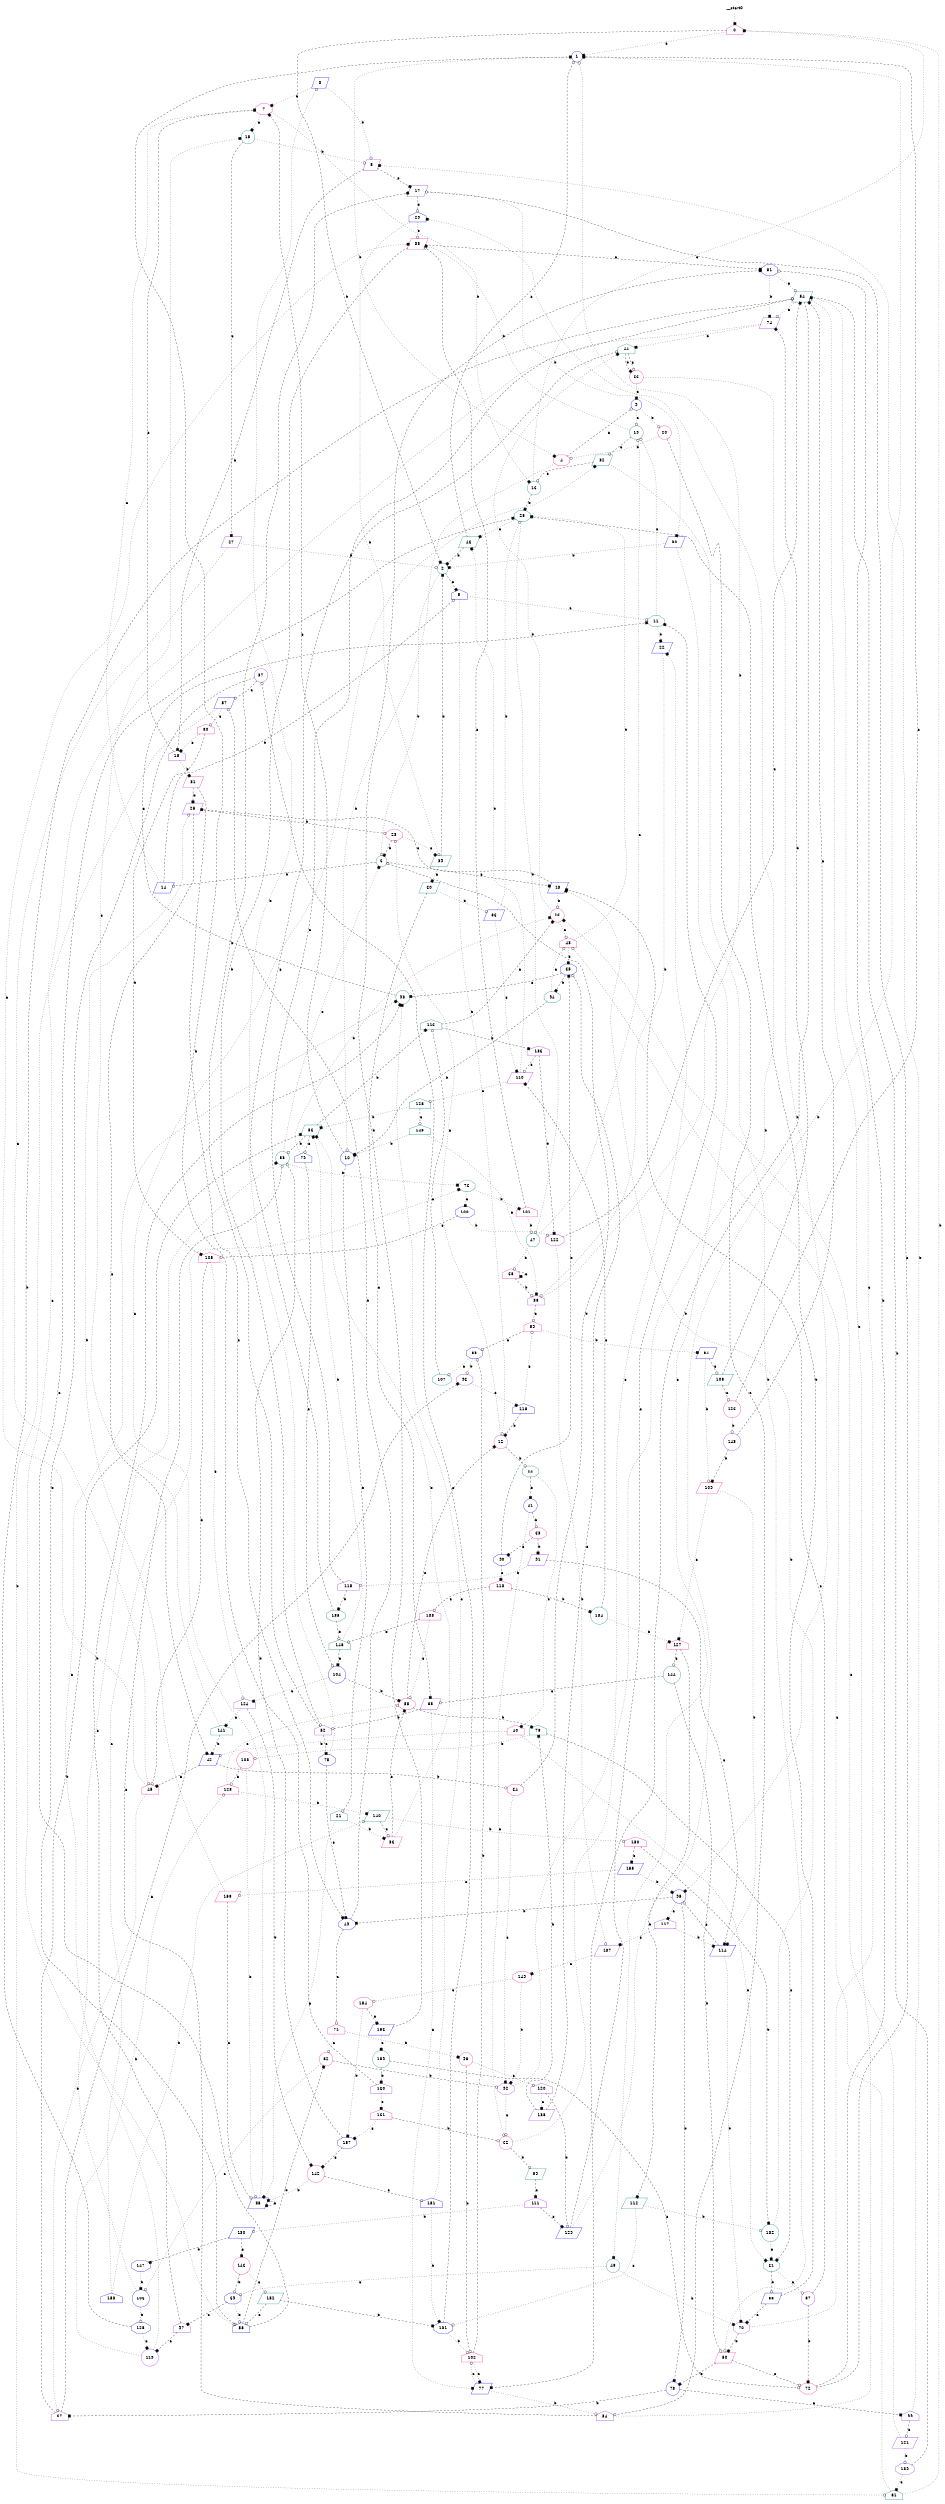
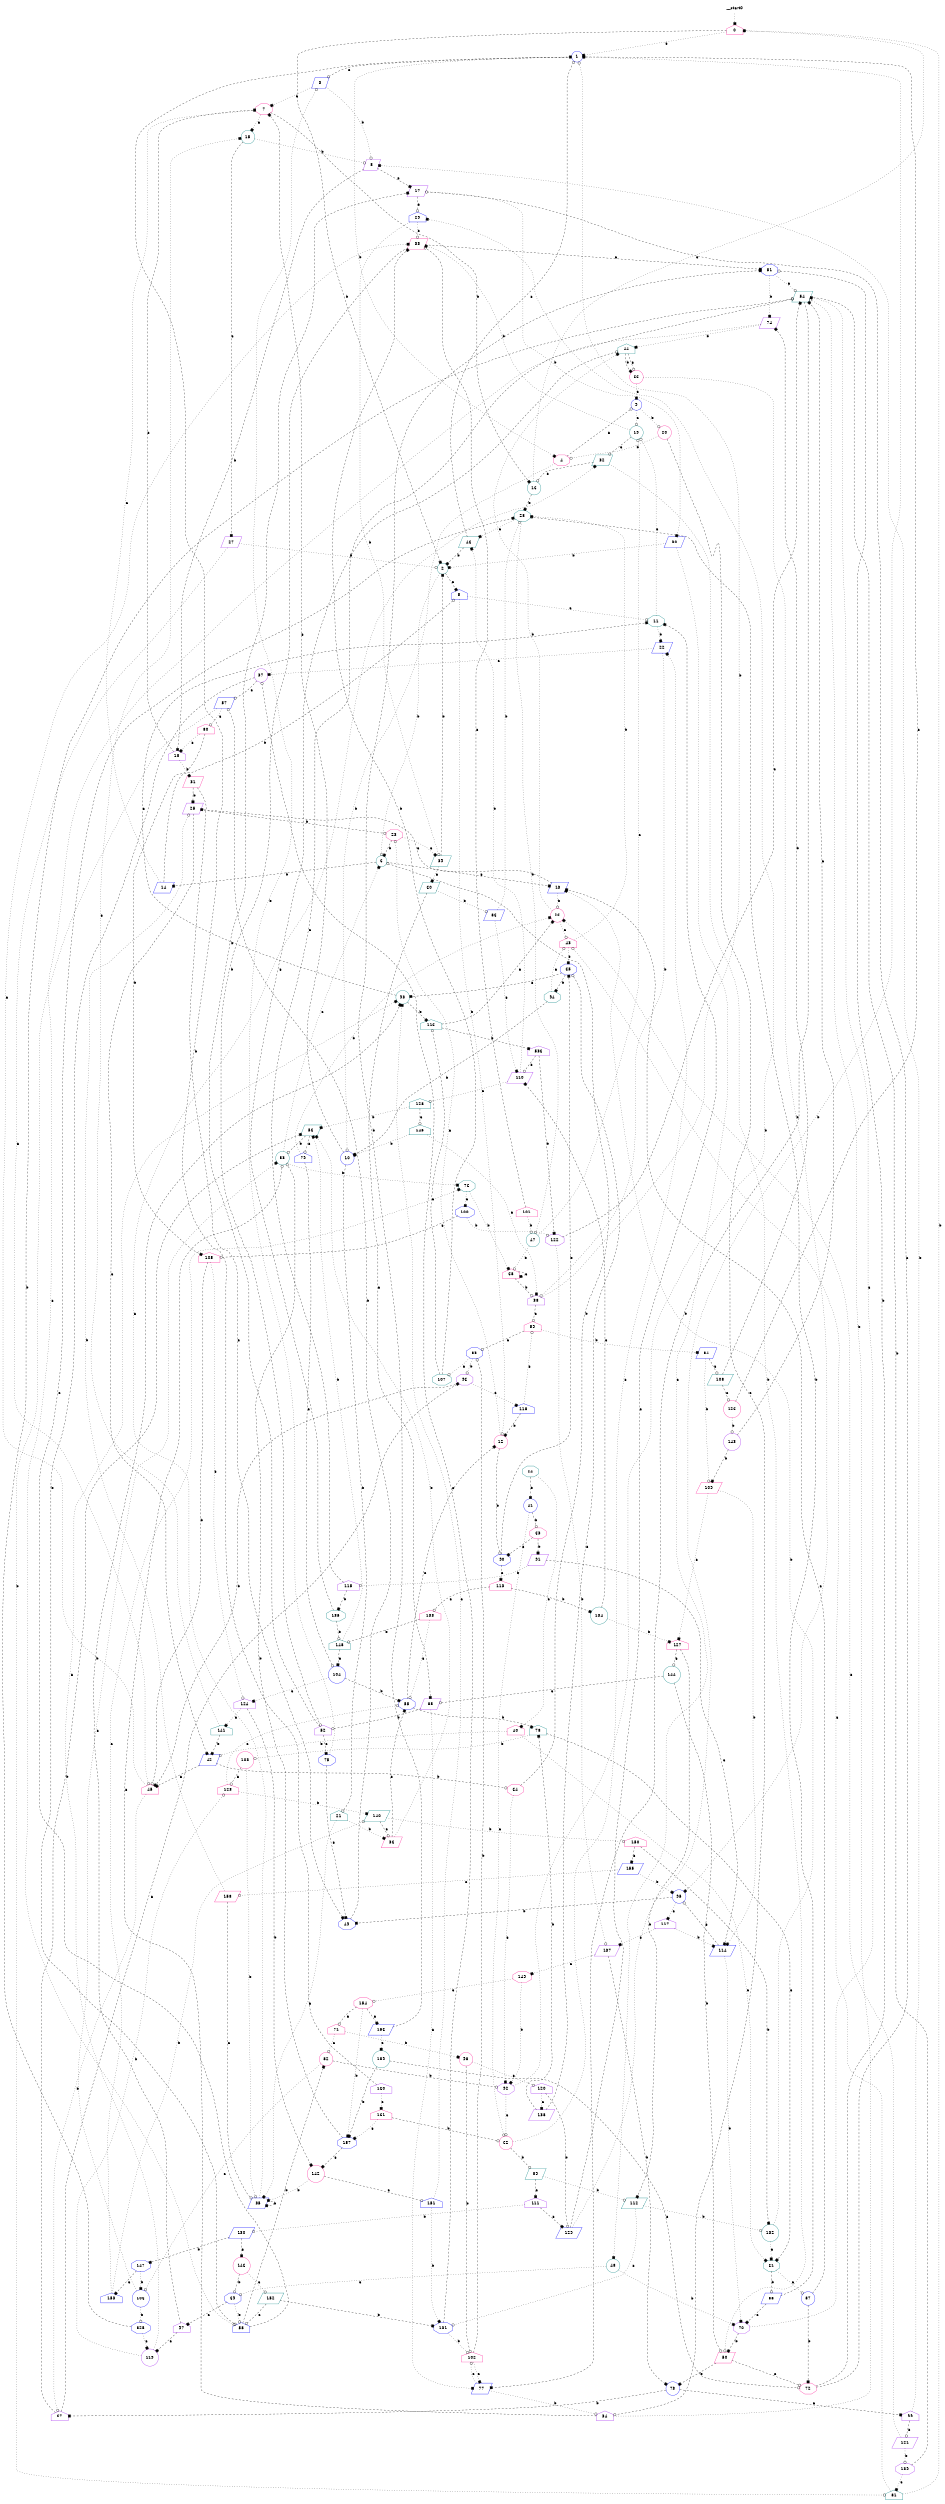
none -> (449, 60)
(460, 259) -> (460, 259)
(787, 309) -> none
none -> (462, 661)
none -> (398, 808)
(275, 874) -> (275, 874)
(539, 1051) -> (539, 1051)
(368, 1081) -> (415, 1009)
(495, 1199) -> (489, 1229)
(515, 1456) -> (497, 1500)
none -> (238, 1517)
(407, 1704) -> (407, 1704)
(336, 1975) -> (347, 2014)
(381, 2074) -> (362, 2100)
(684, 2141) -> (646, 2160)
none -> (583, 2188)
none -> (127, 2281)
(808, 2298) -> (808, 2298)
(141, 2328) -> (141, 2328)
